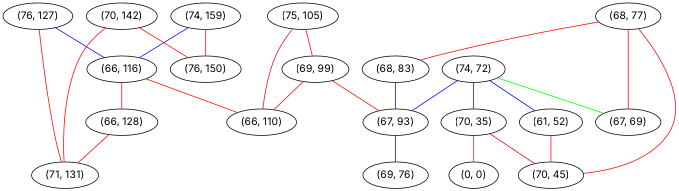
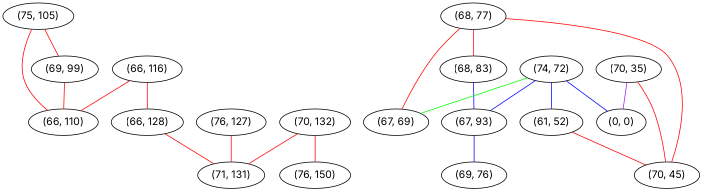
(122, 16) -> (315, 122)
(206, 16) -> none
(80, 43) -> none
(356, 96) -> none
(474, 96) -> (587, 96)
